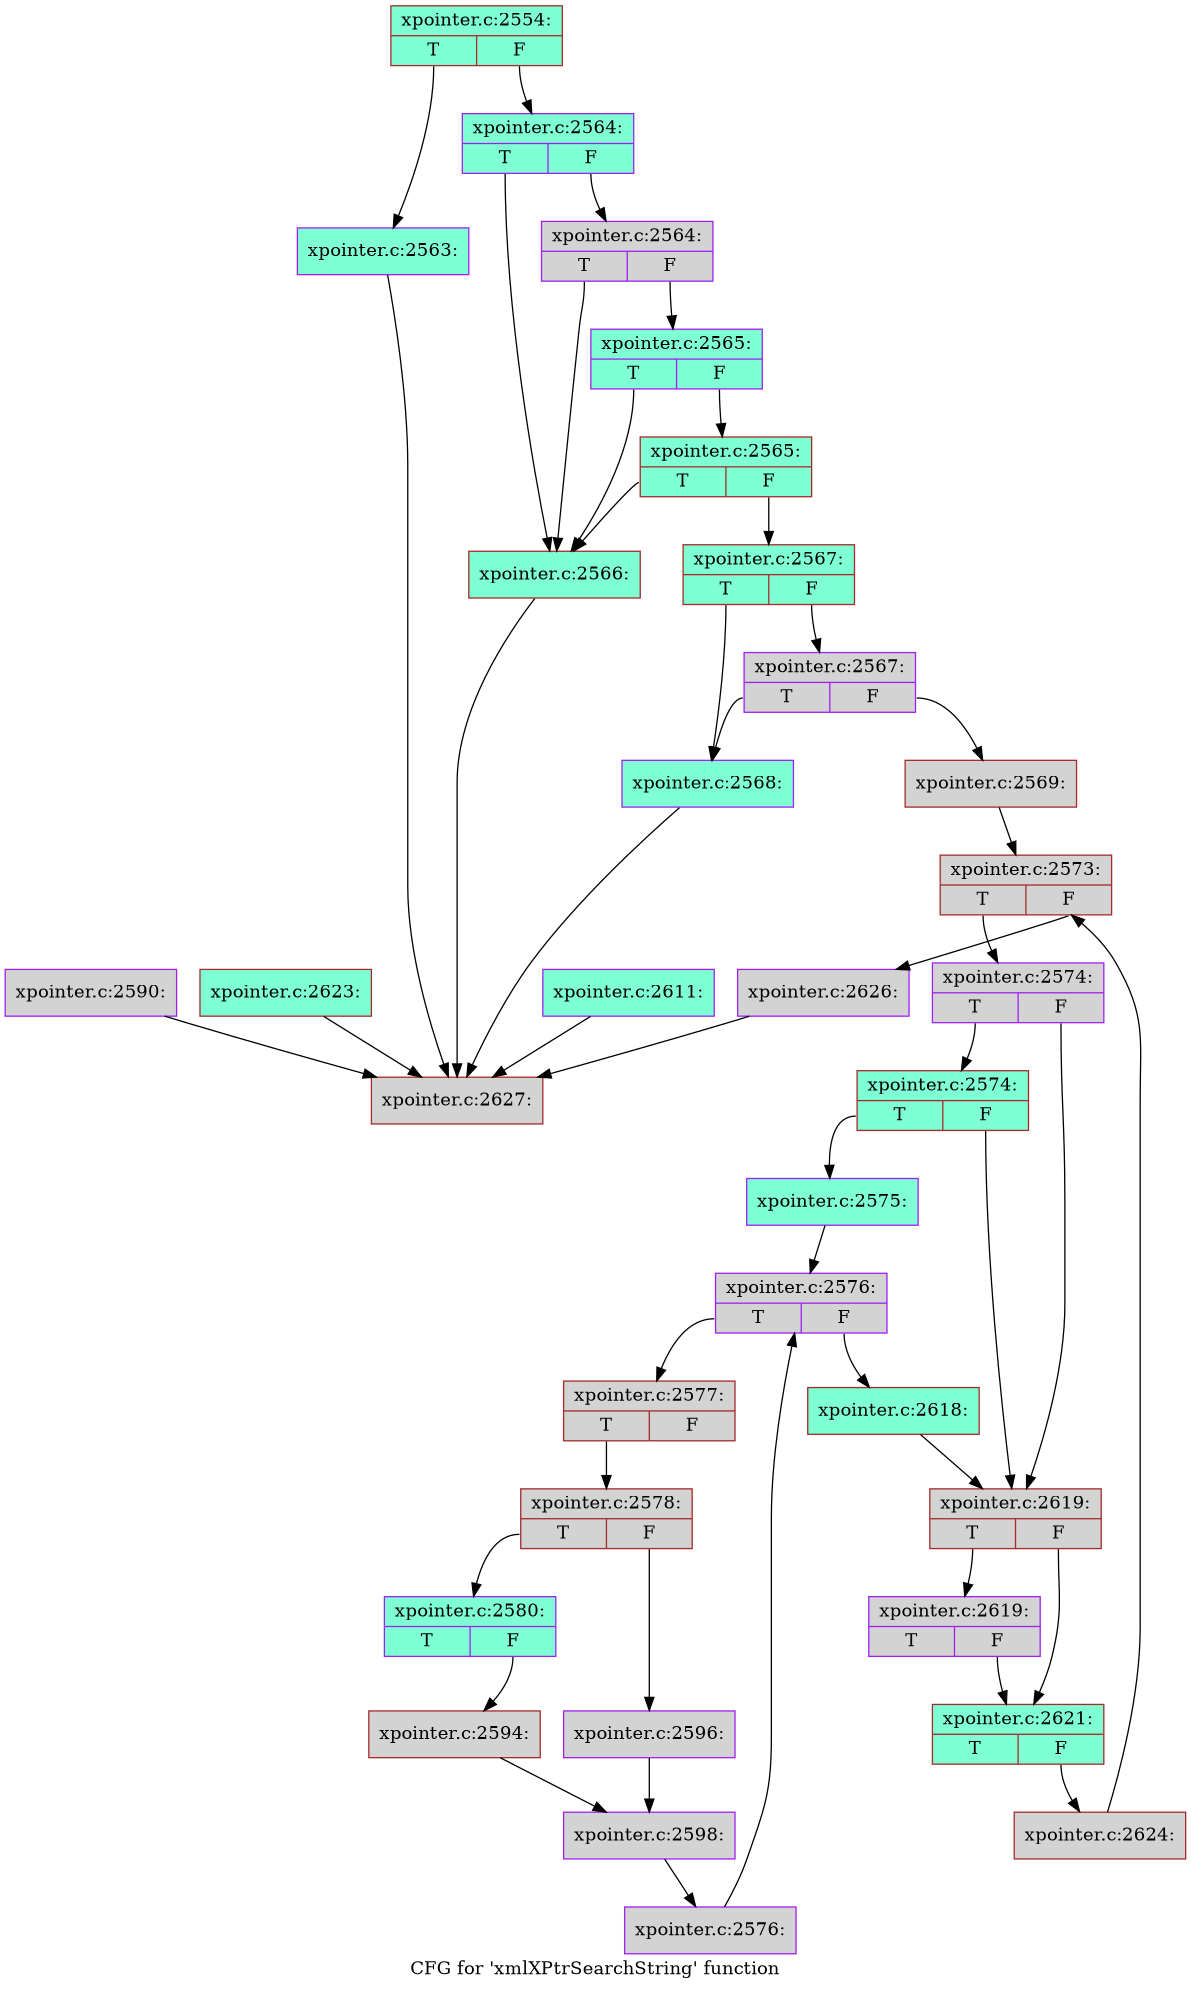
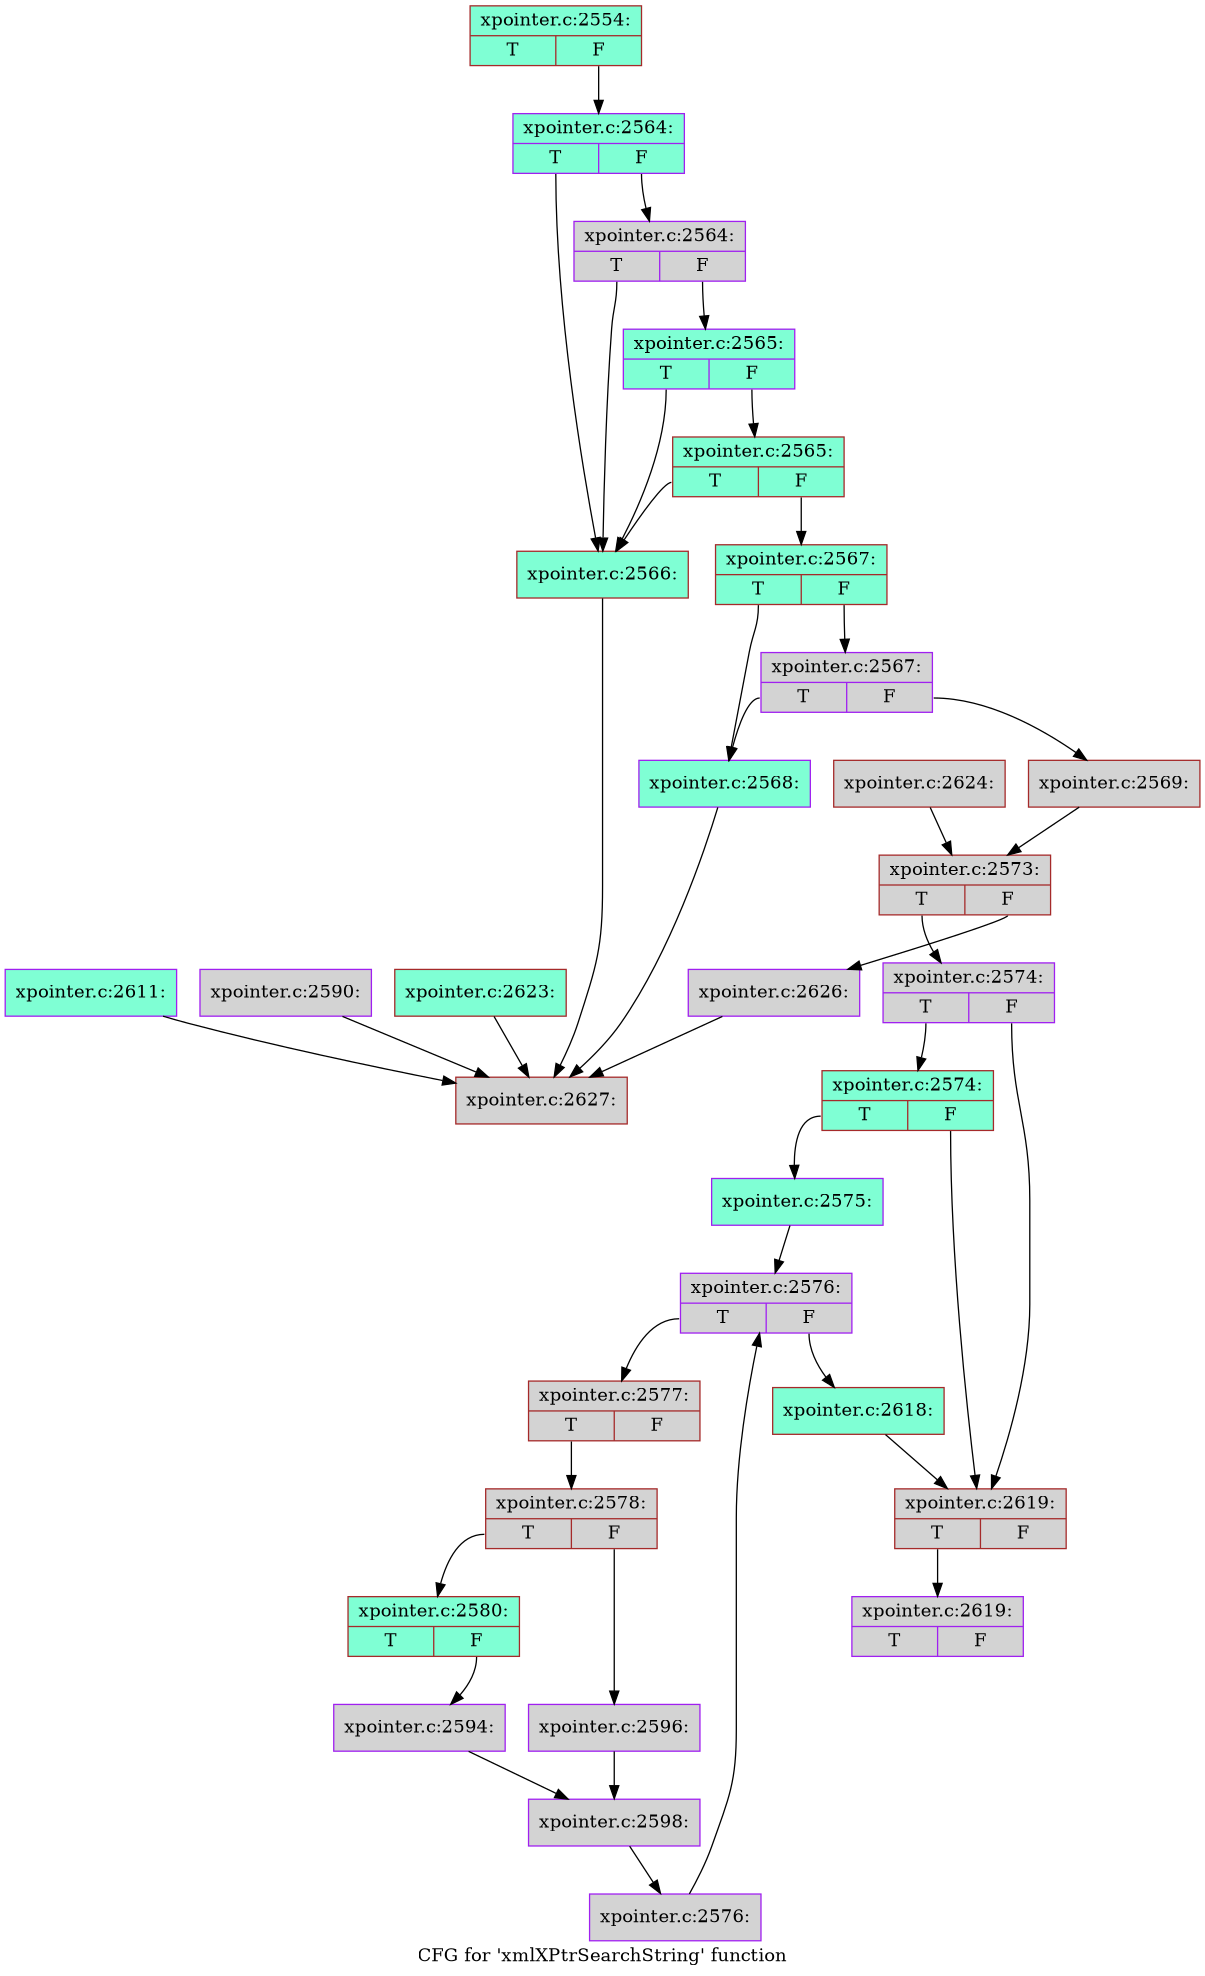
(383, 251) -> none
(470, 1627) -> (434, 1627)
(455, 1734) -> (419, 1728)
(1018, 1734) -> none
